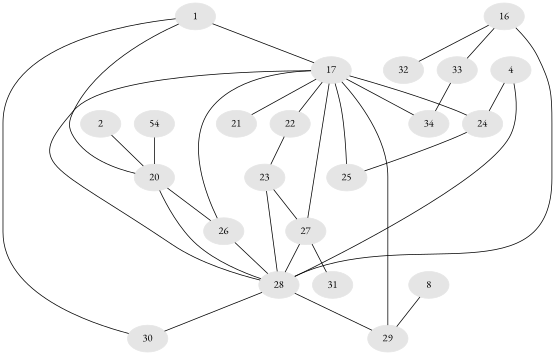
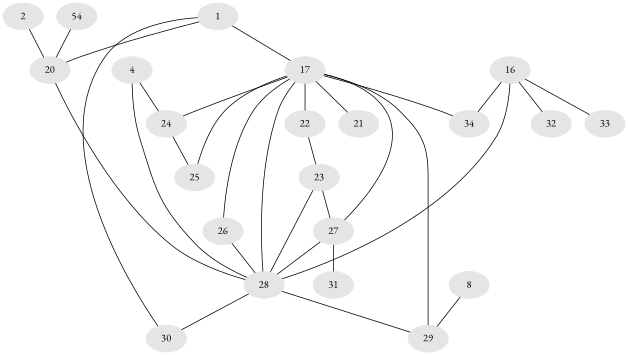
(443, 97) -> (490, 97)
(189, 204) -> none
